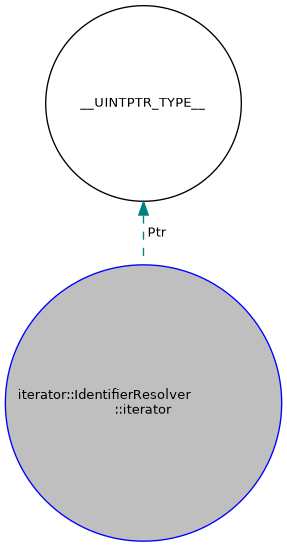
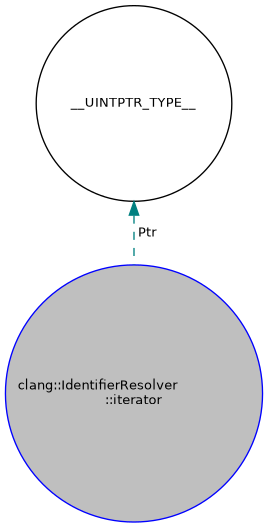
(144, 403) -> (134, 393)
